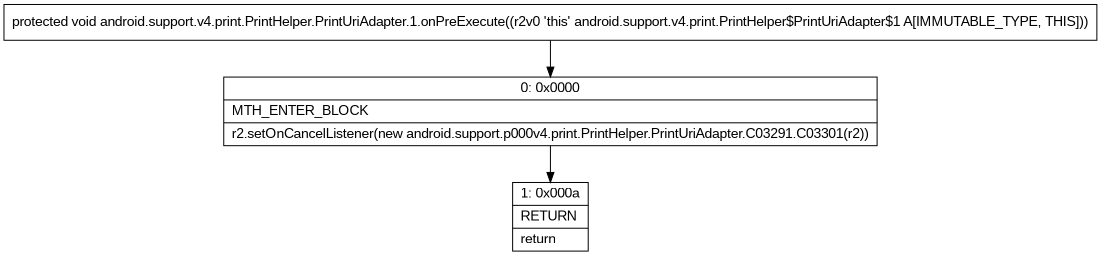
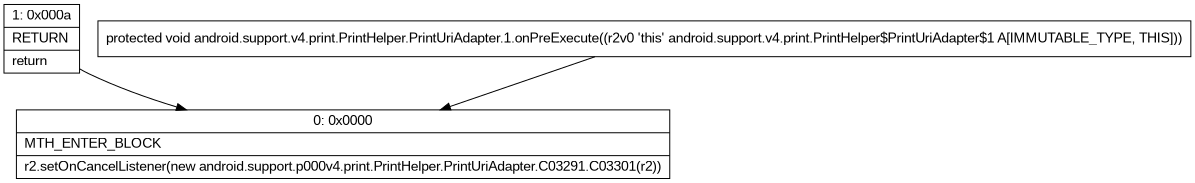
(550, 159) -> (127, 90)
